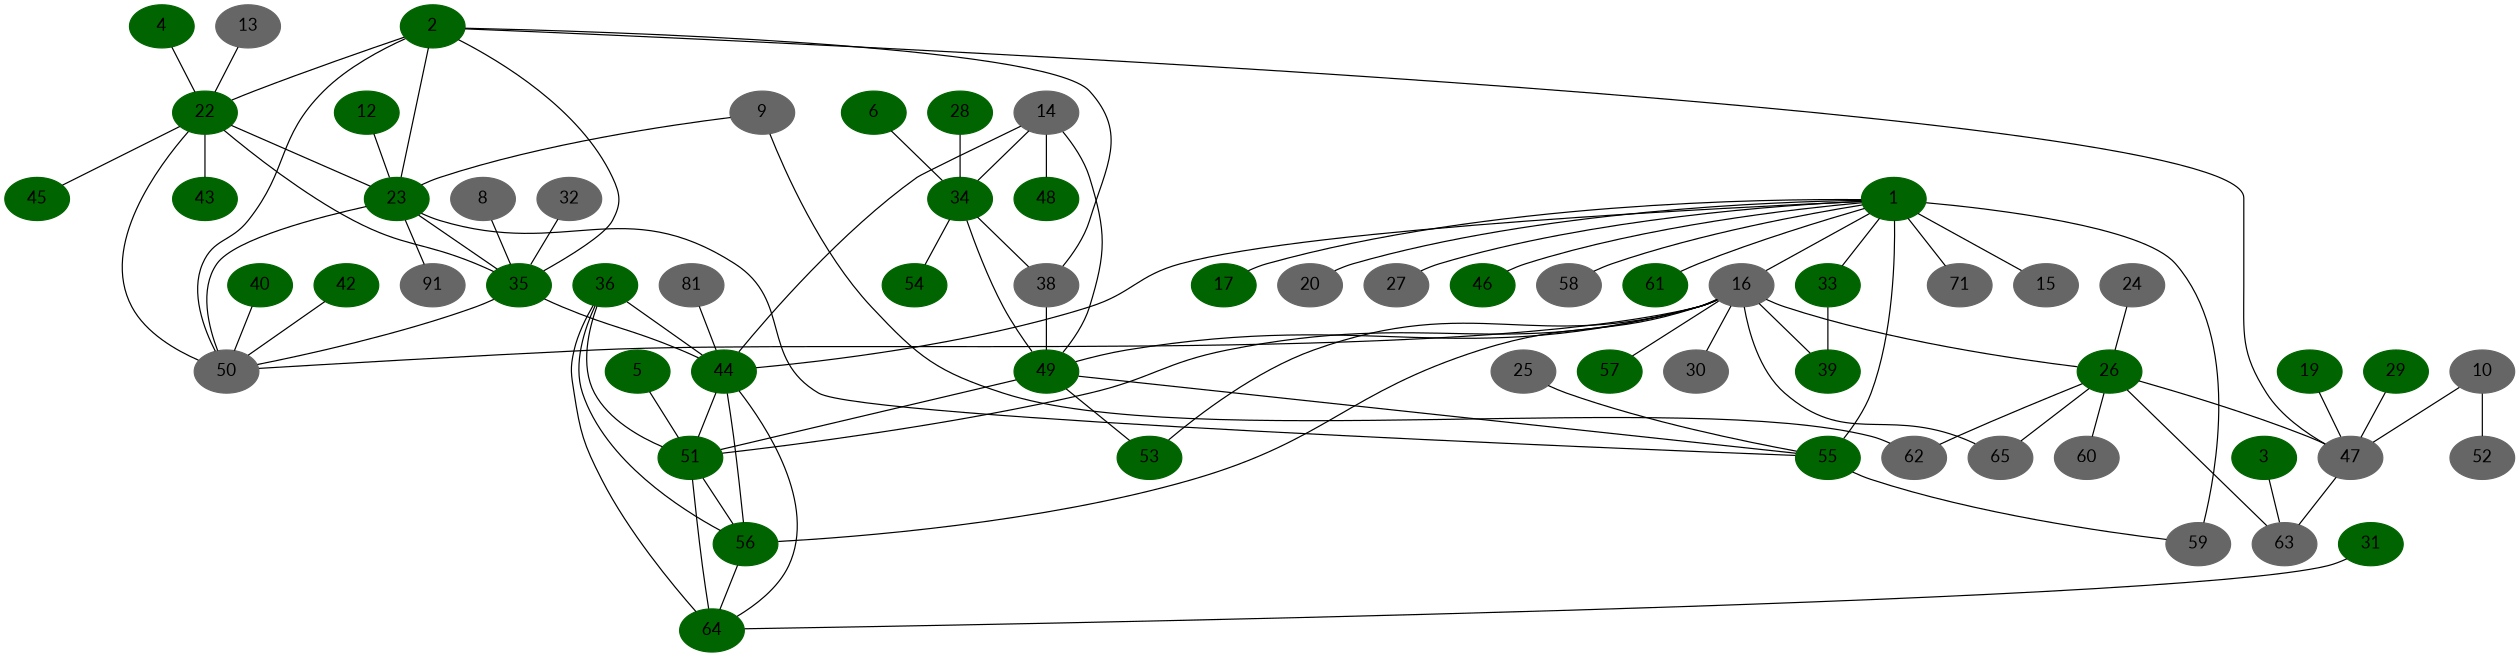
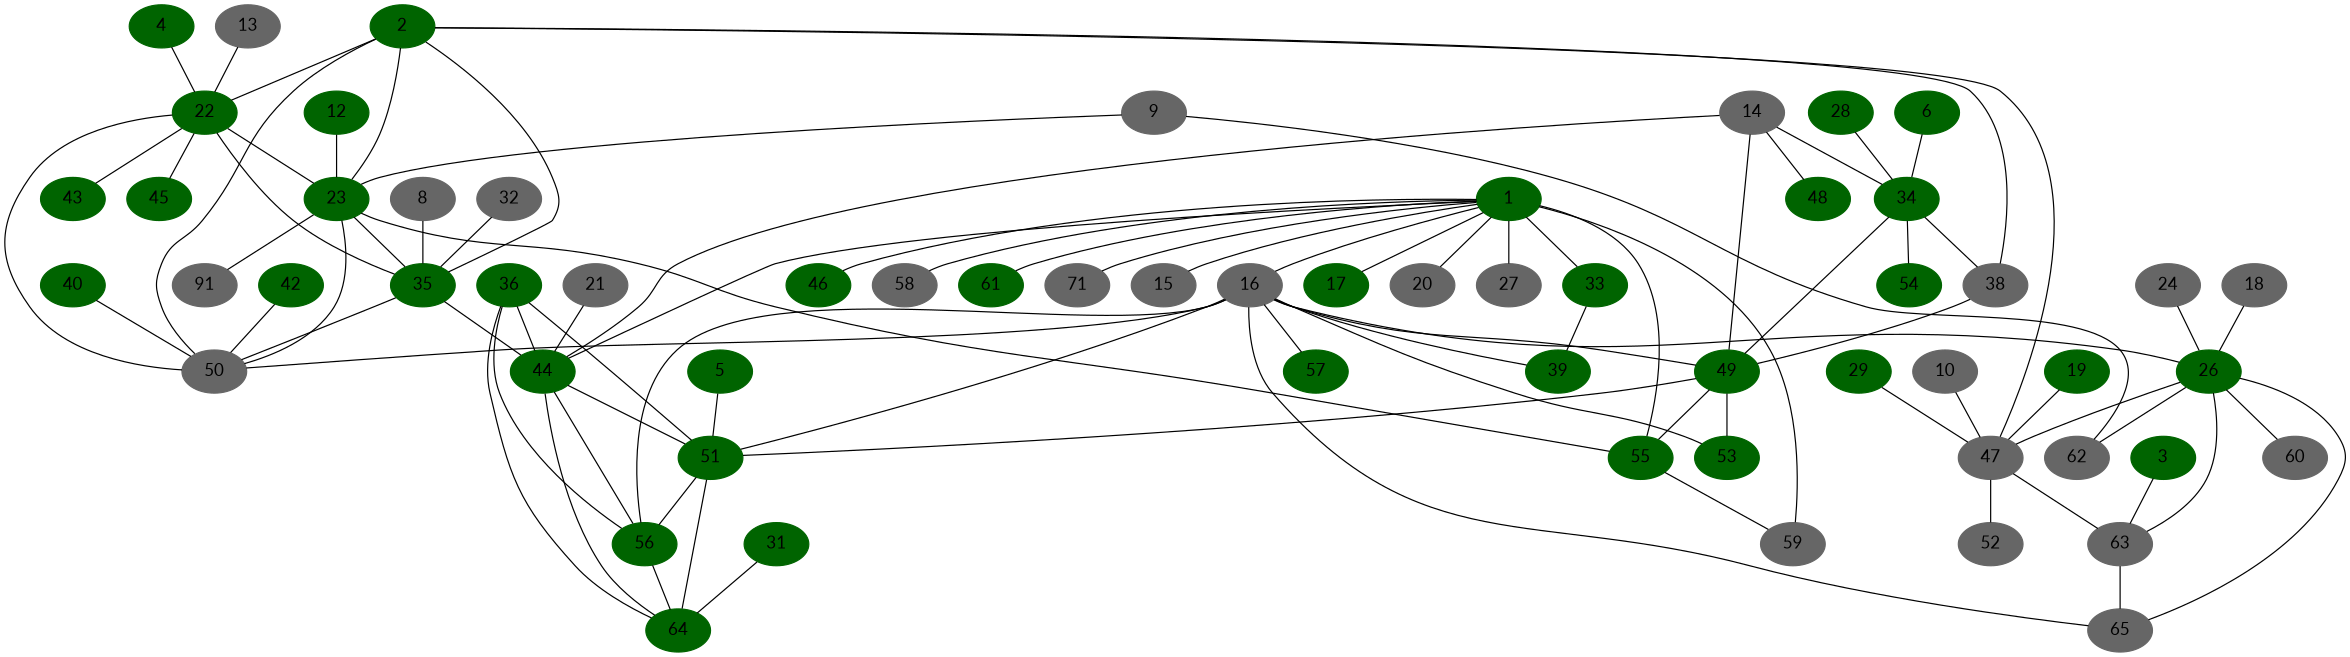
(692, 285) -> (595, 285)
none -> (2254, 285)
(1523, 372) -> none
(1696, 372) -> none
(2482, 415) -> (1991, 501)
none -> (2120, 587)
